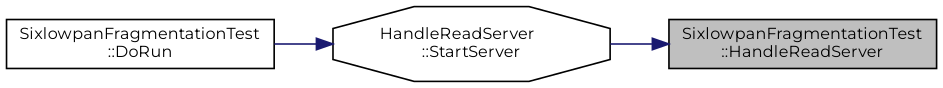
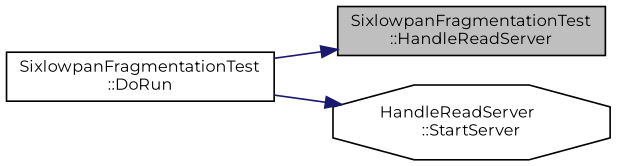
(631, 44) -> (298, 55)
